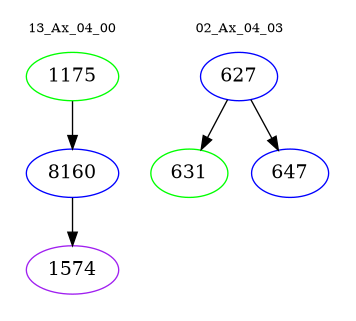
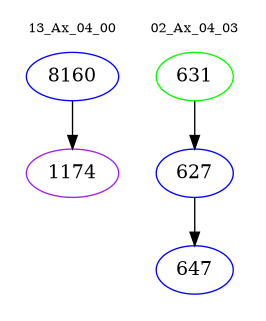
(73, 77) -> none
(218, 119) -> (195, 118)
(73, 270) -> (73, 173)
